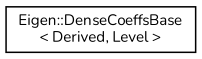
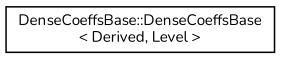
(101, 30) -> (140, 30)
